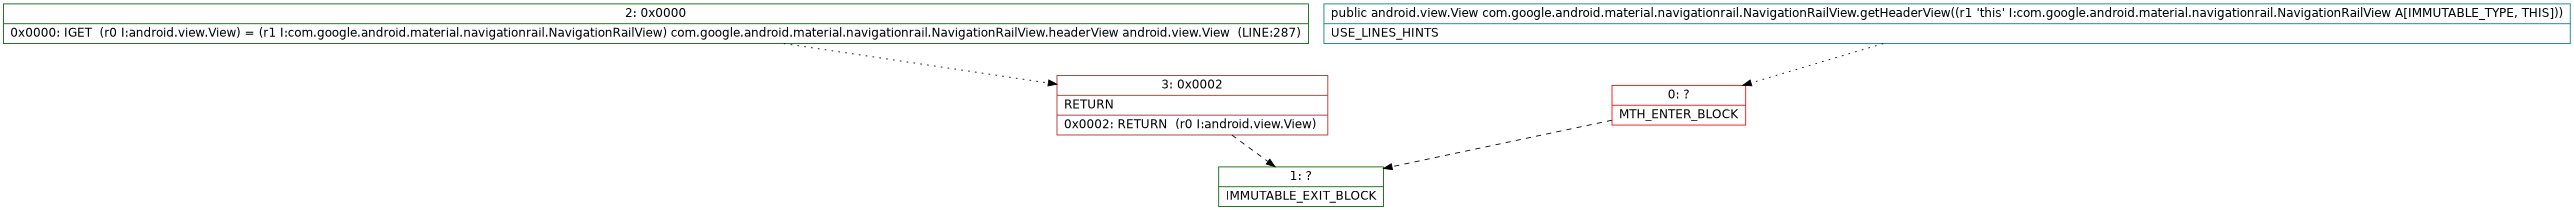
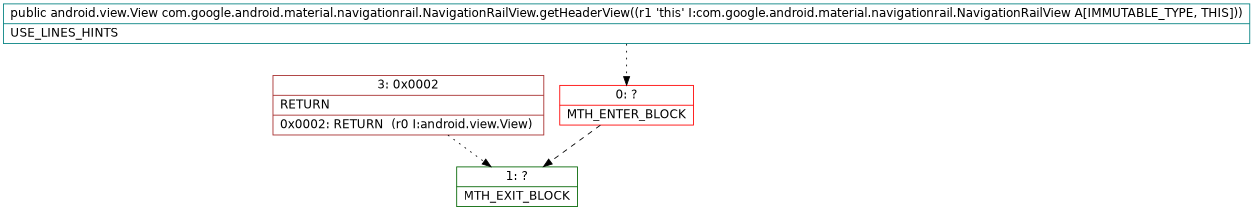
(656, 24) -> none
(1250, 148) -> (466, 148)
(1301, 196) -> (517, 196)
